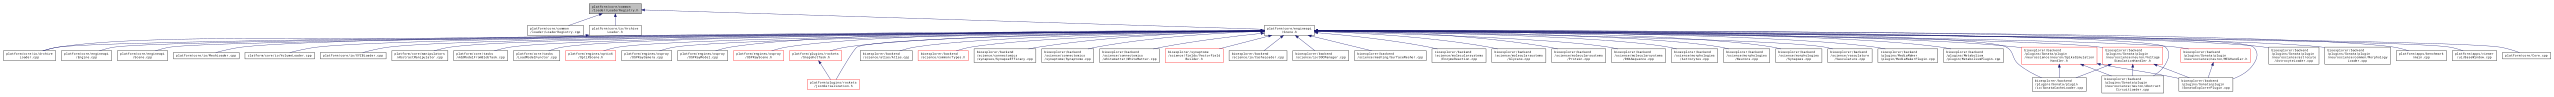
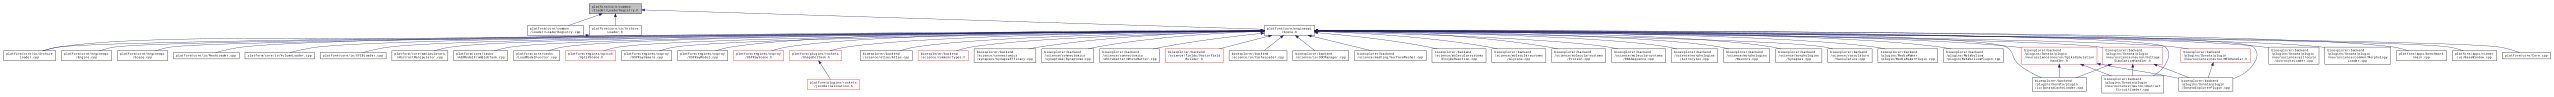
(1039, 36) -> none
(1194, 56) -> (1194, 56)
